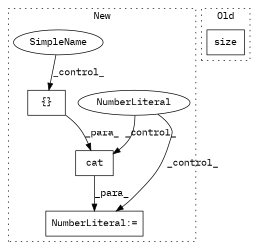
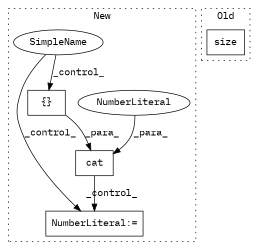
(151, 133) -> (151, 133)
(161, 164) -> (23, 135)
(112, 193) -> (112, 193)
